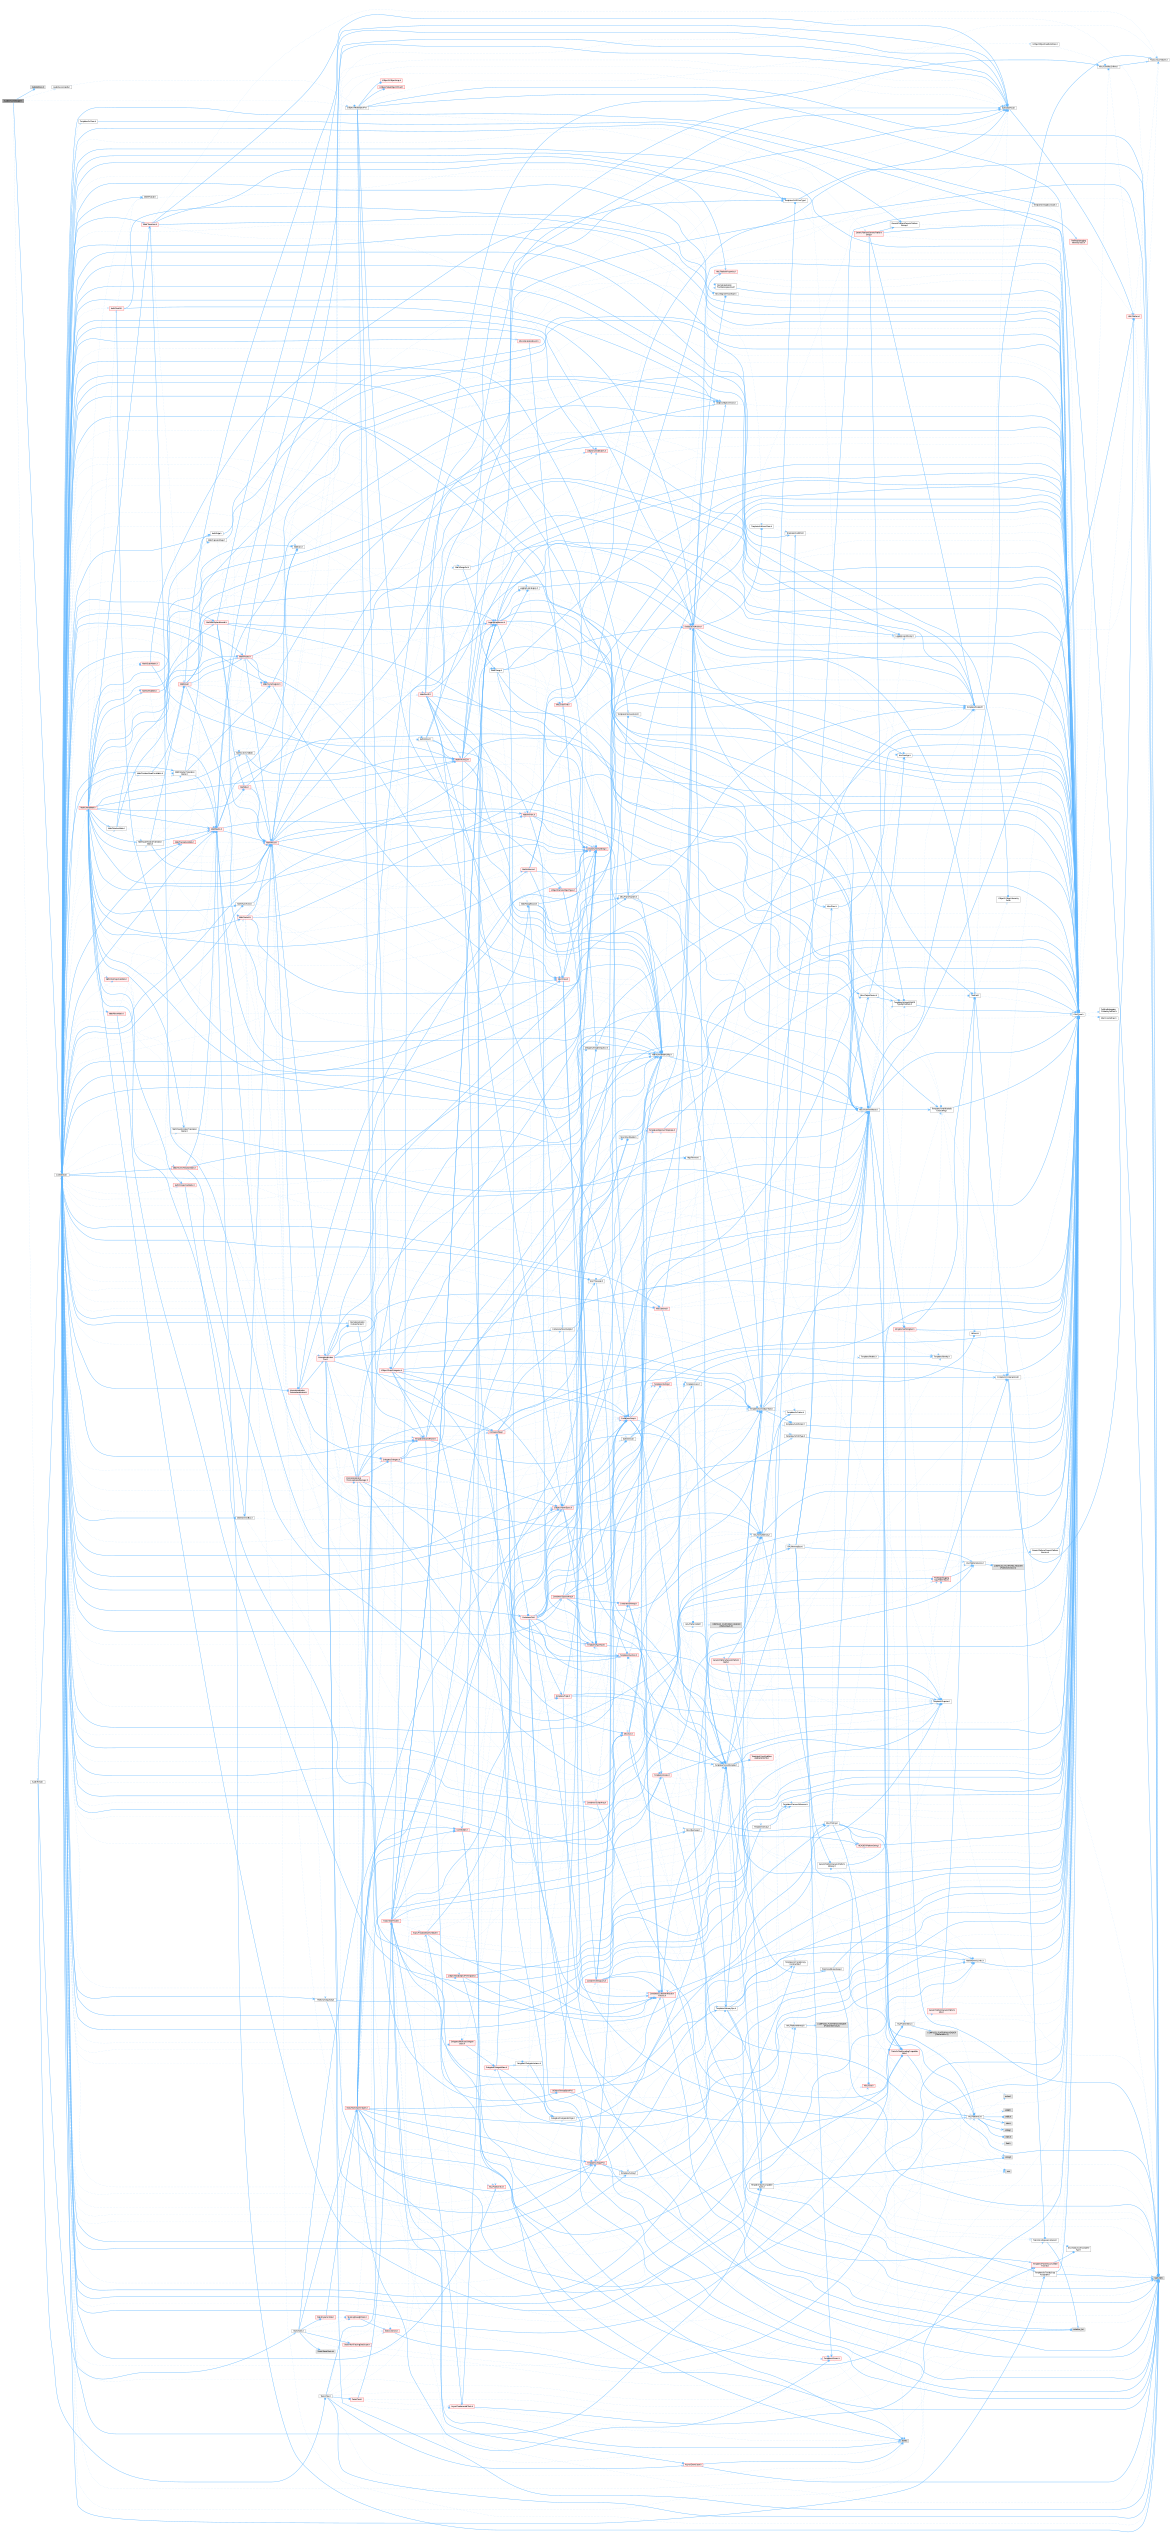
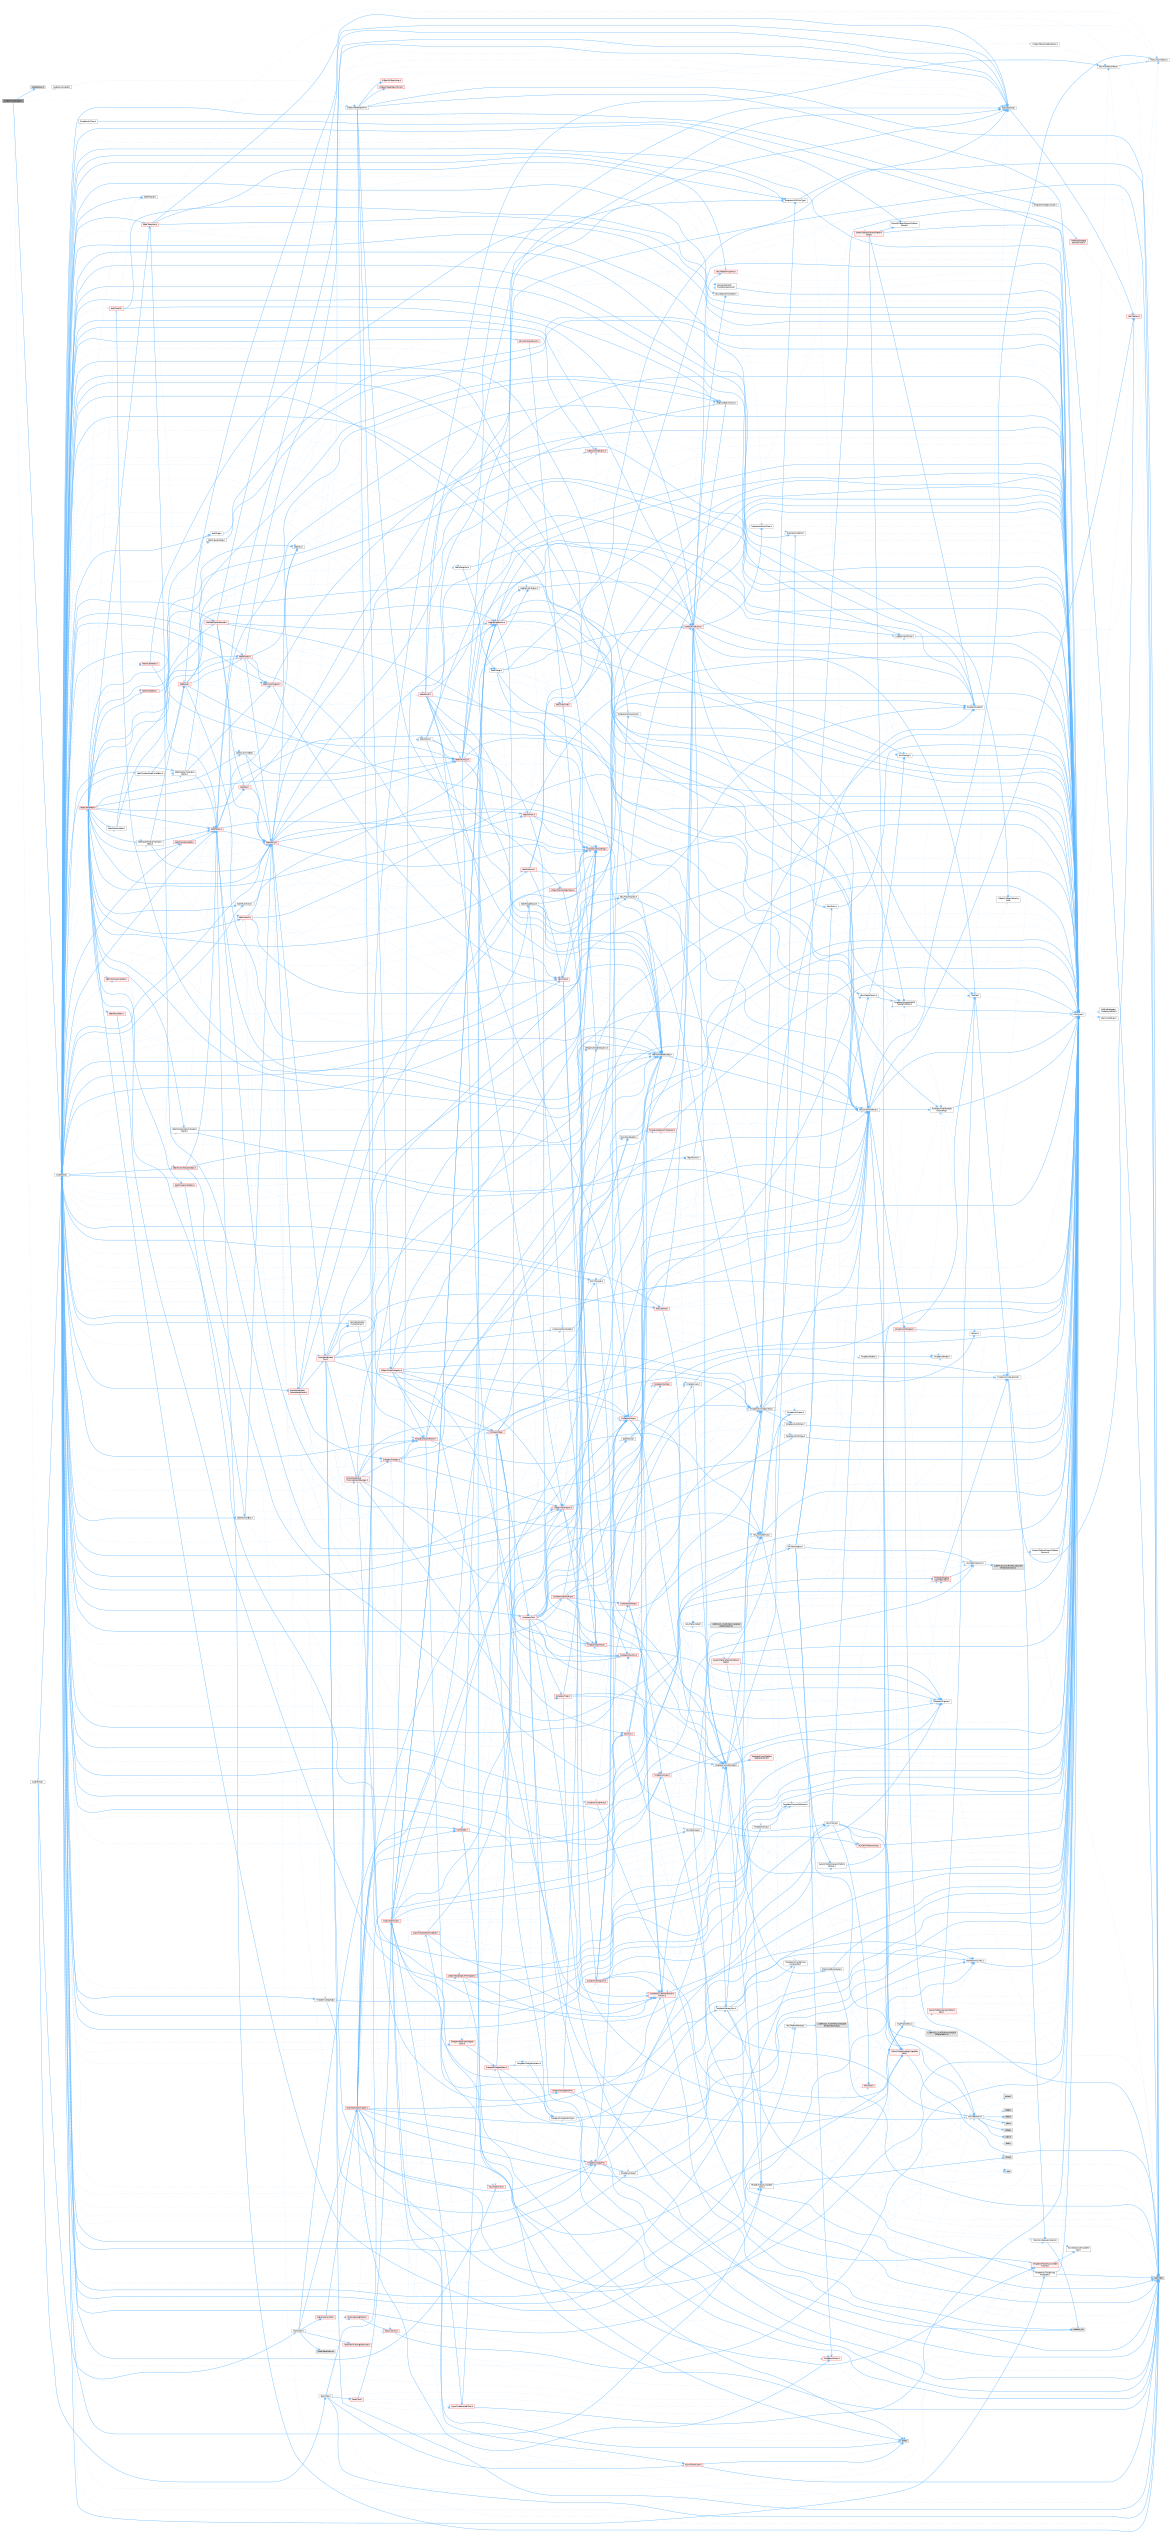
(326, 2000) -> (326, 2000)
